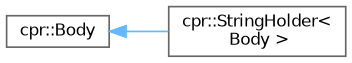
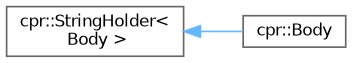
(147, 31) -> (222, 31)
